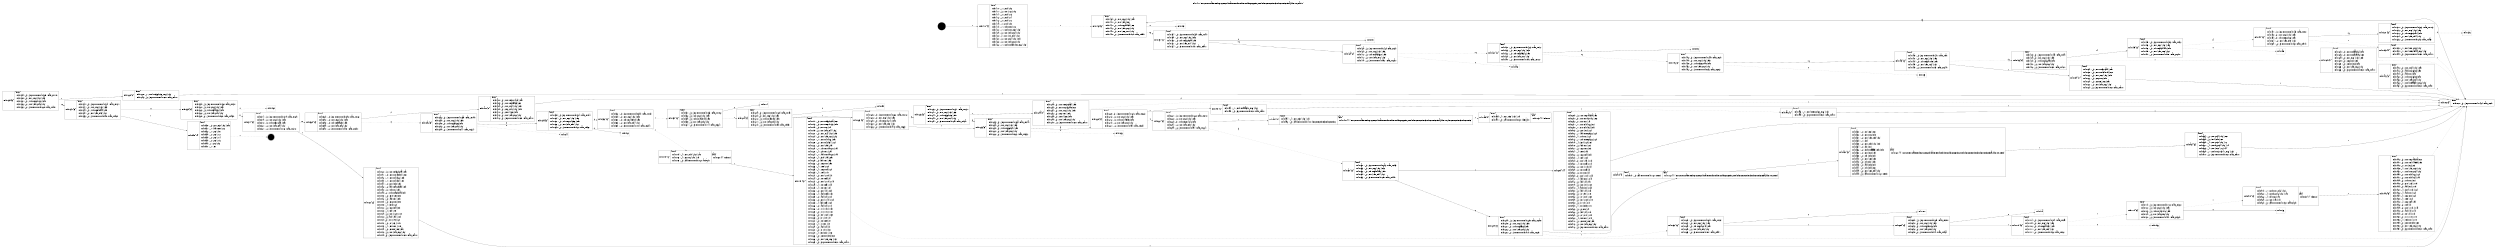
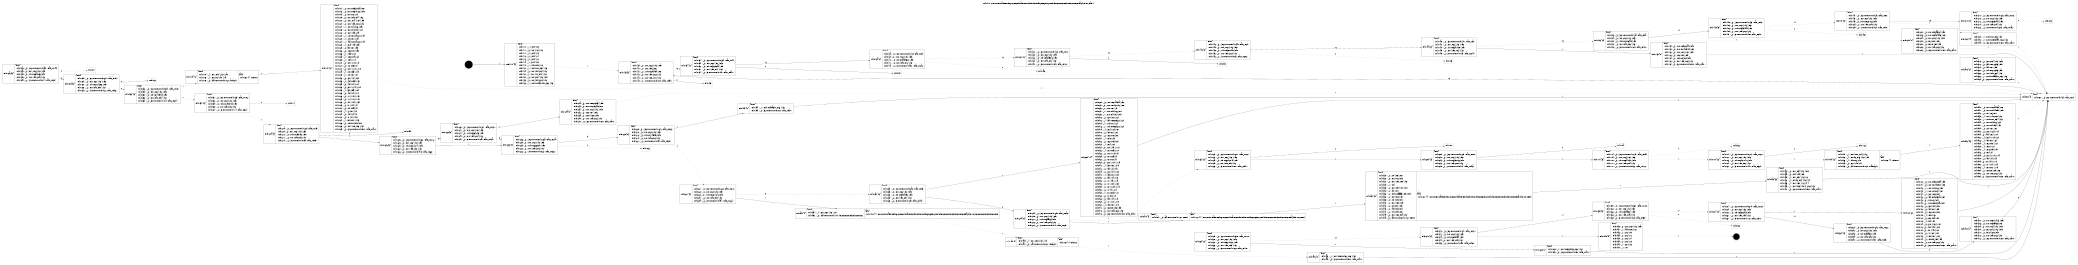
(391, 123) -> none
